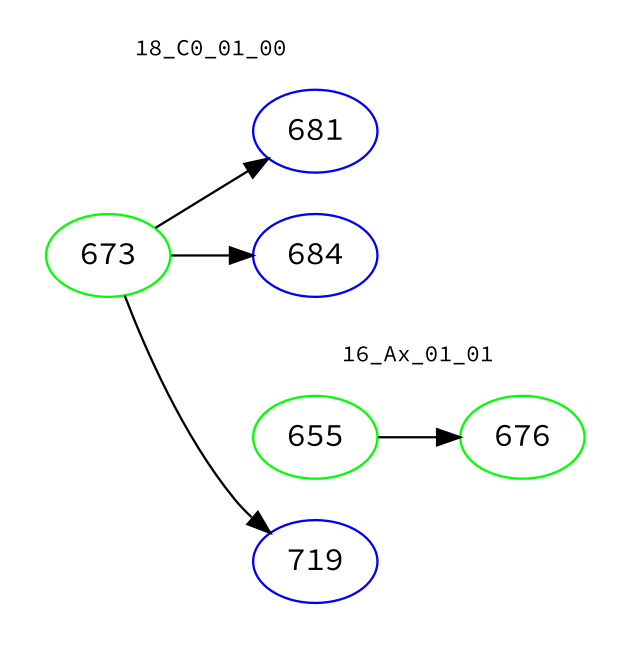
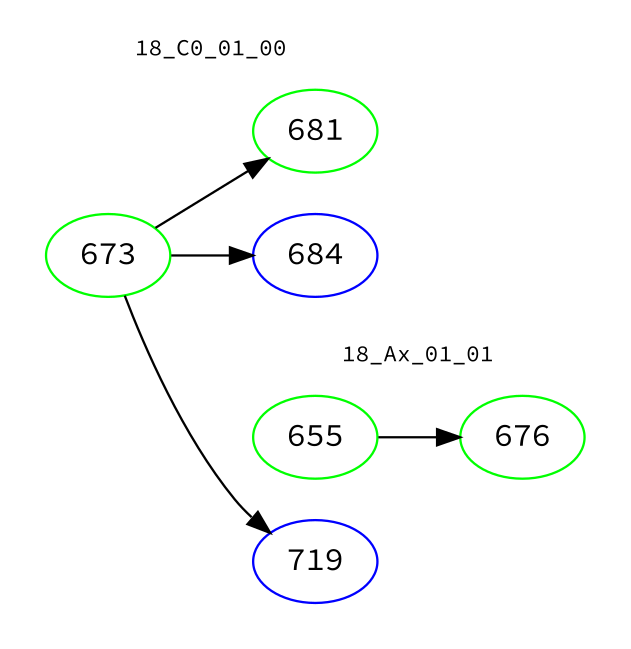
(315, 131) -> (315, 131)
(419, 356) -> (419, 356)
